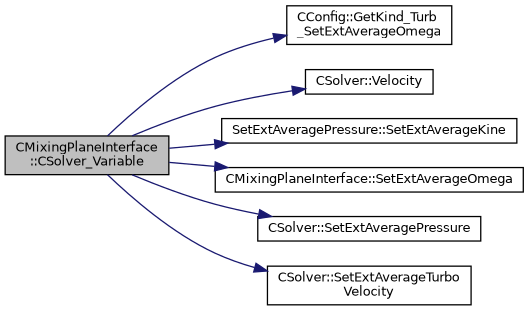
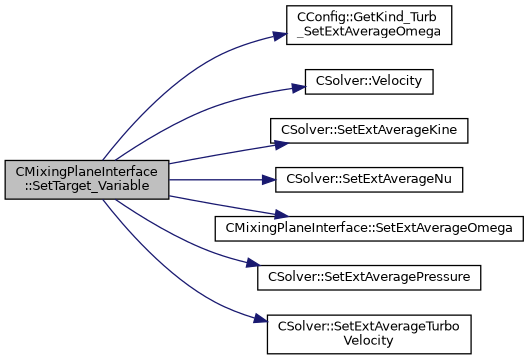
(369, 131) -> (369, 131)
(87, 155) -> (87, 180)
none -> (369, 180)
